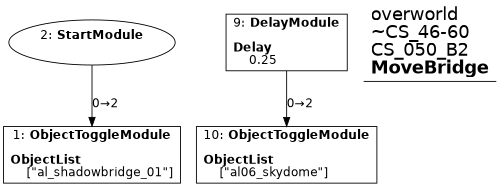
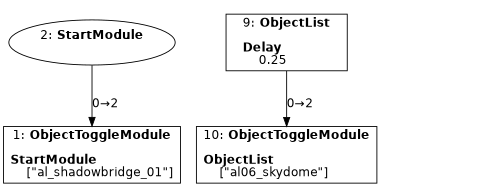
(295, 23) -> (295, 23)
(430, 42) -> none
(46, 160) -> (54, 160)
